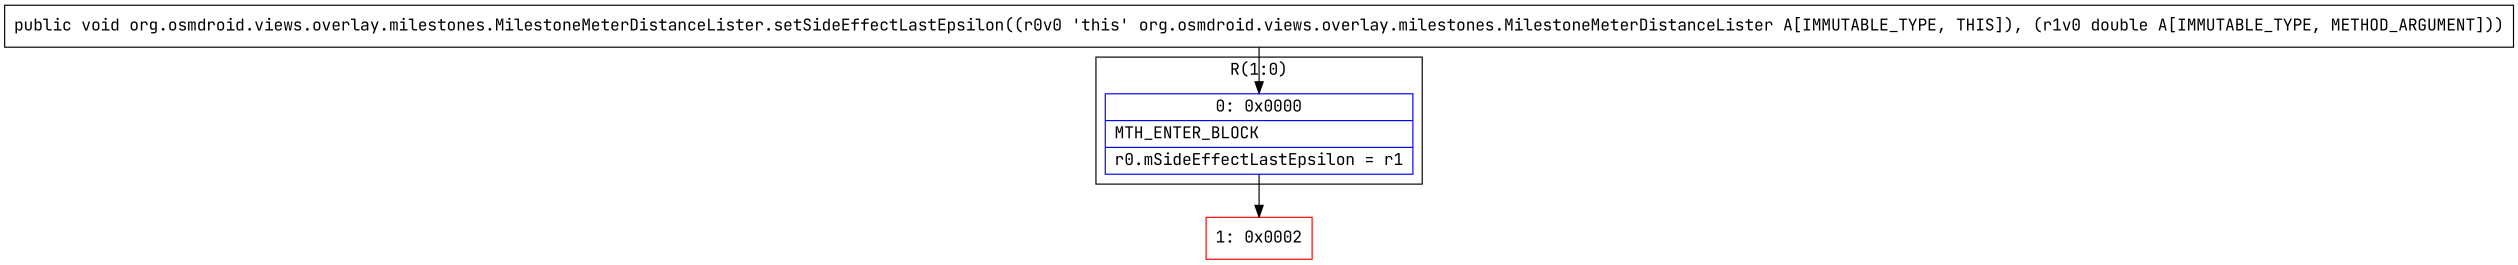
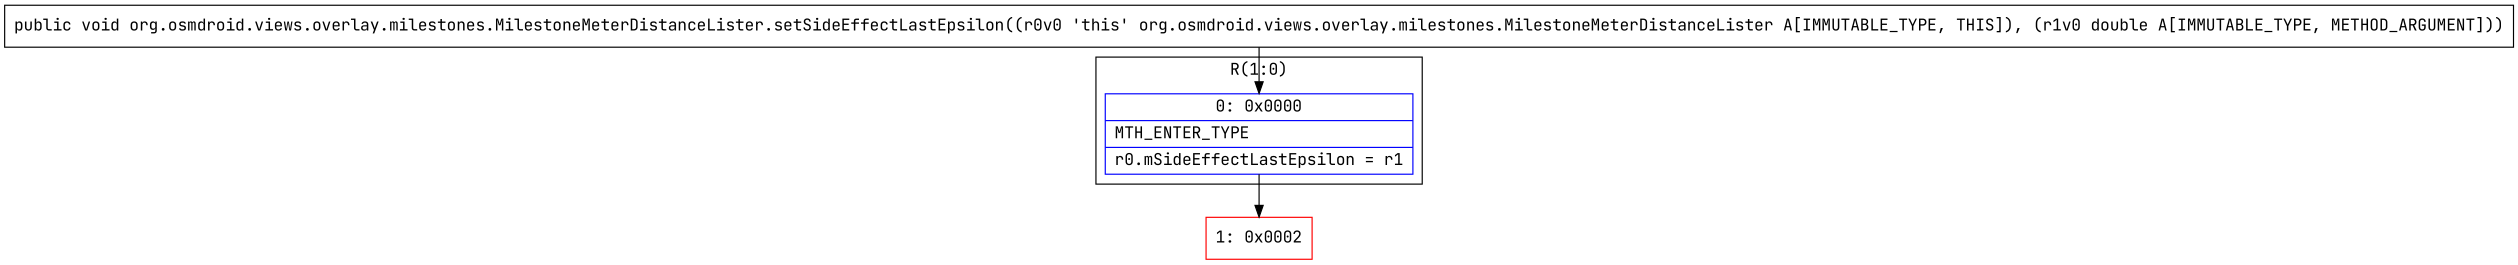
(1187, 133) -> (1182, 133)
